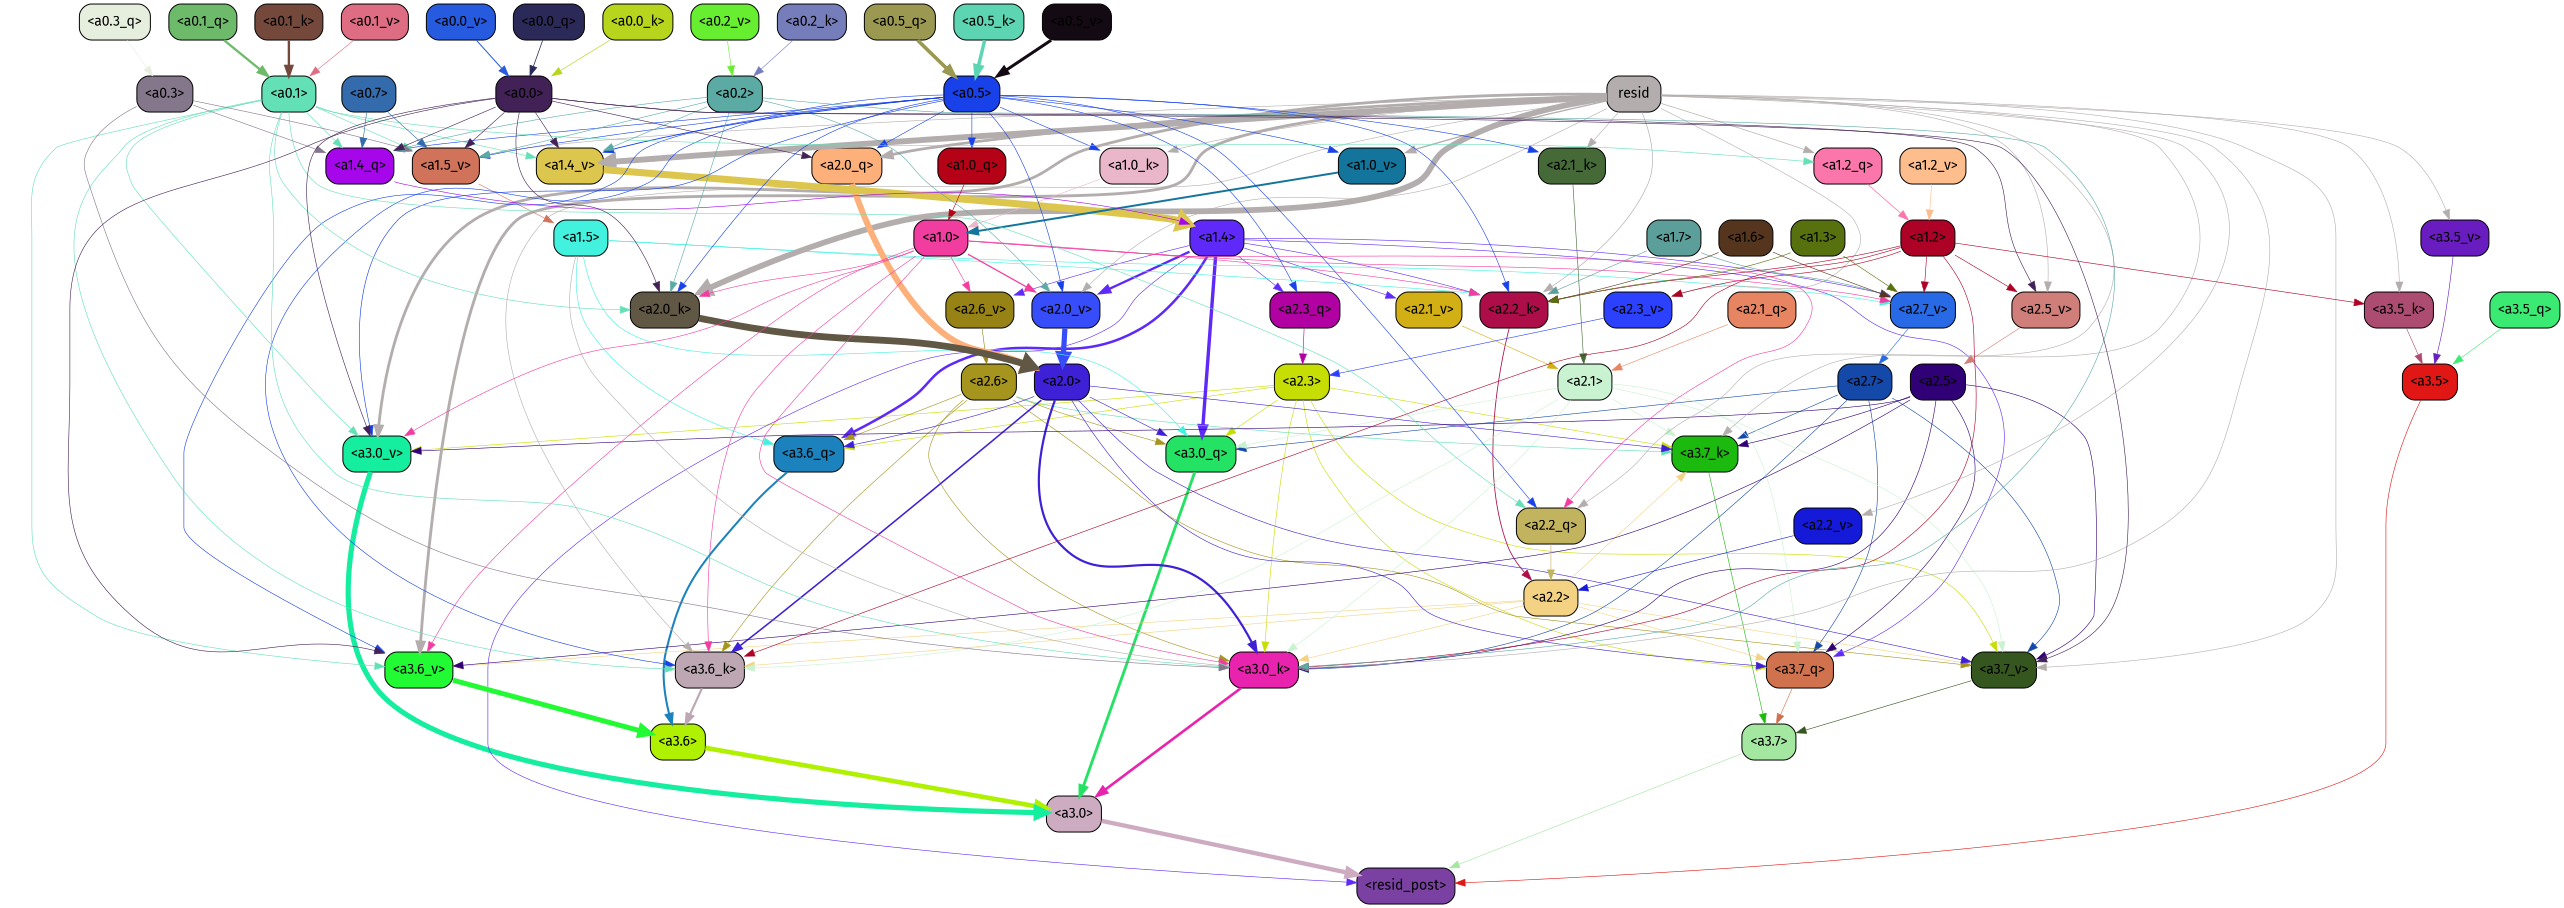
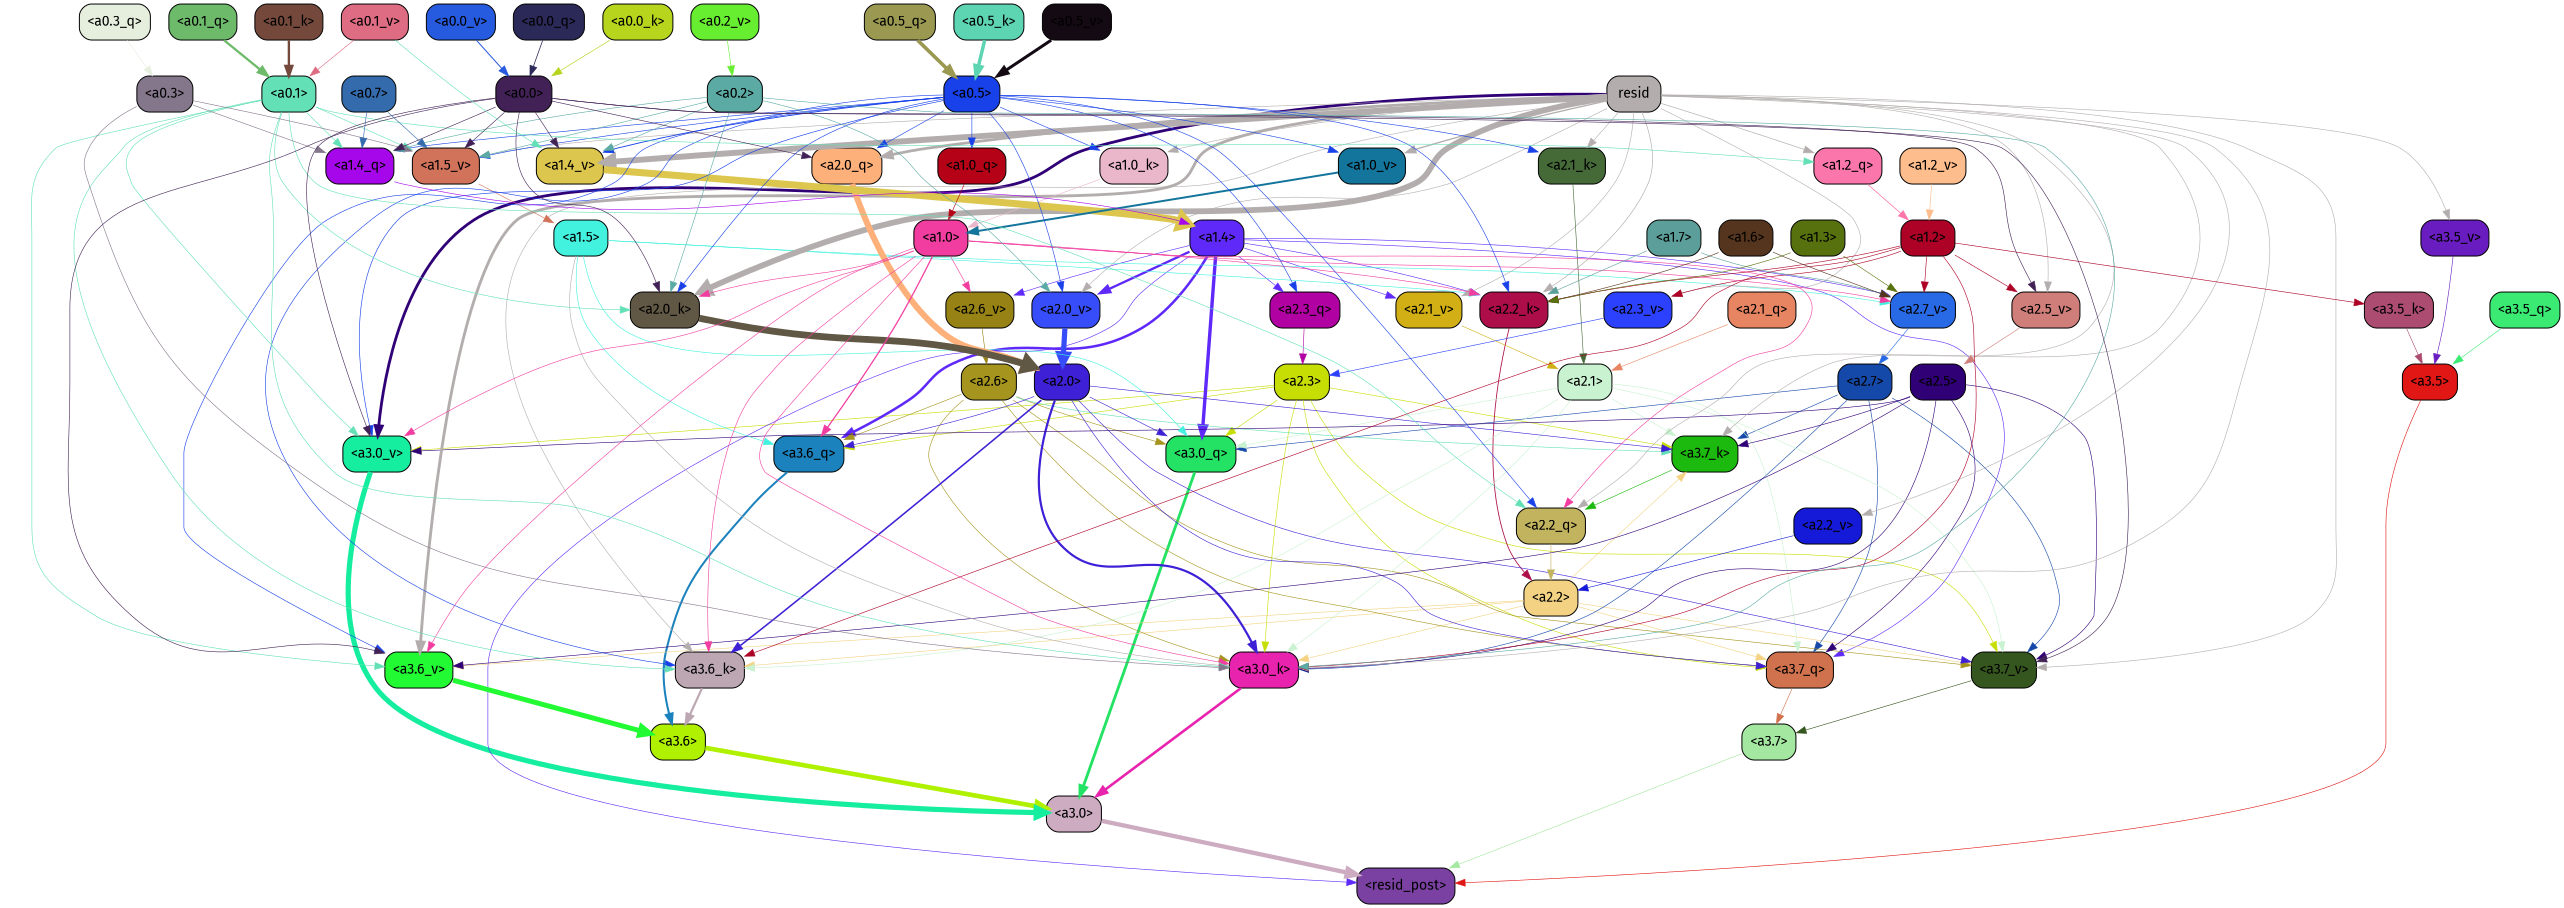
(812, 22) -> none
(2081, 109) -> (1584, 219)
(421, 133) -> (462, 94)
(1060, 161) -> (1060, 161)
(997, 271) -> (892, 331)
(846, 508) -> (1326, 603)
(1737, 599) -> (1633, 488)
